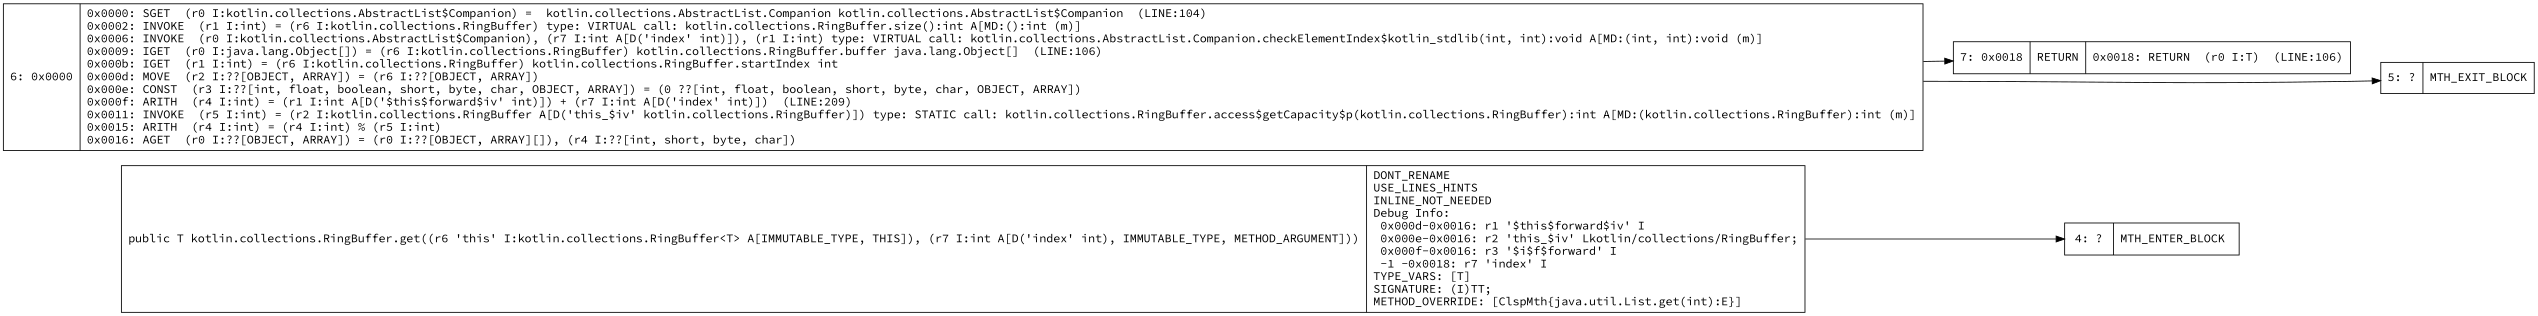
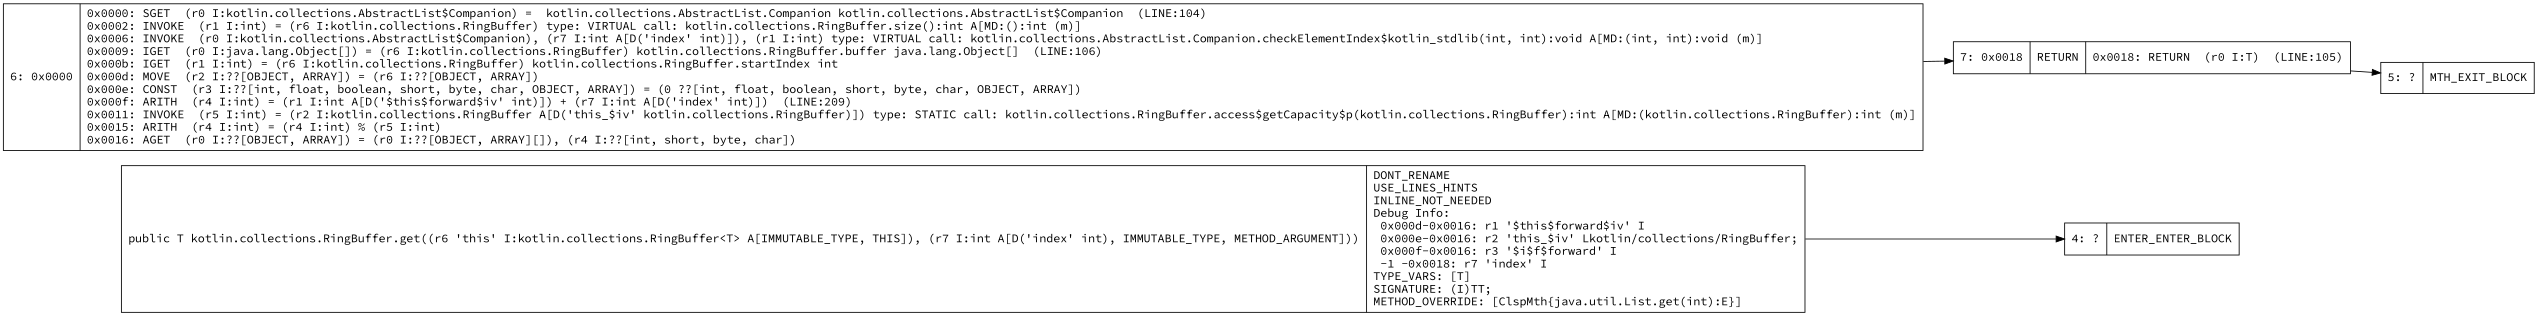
(2218, 57) -> (2218, 57)
(2148, 83) -> (2361, 72)
(2173, 239) -> (2173, 239)
